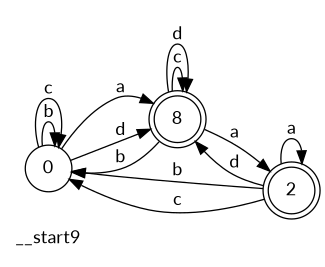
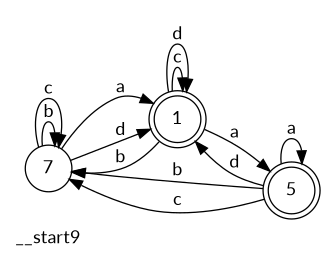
(178, 119) -> (178, 119)
(49, 168) -> (49, 168)
(292, 190) -> (292, 190)
